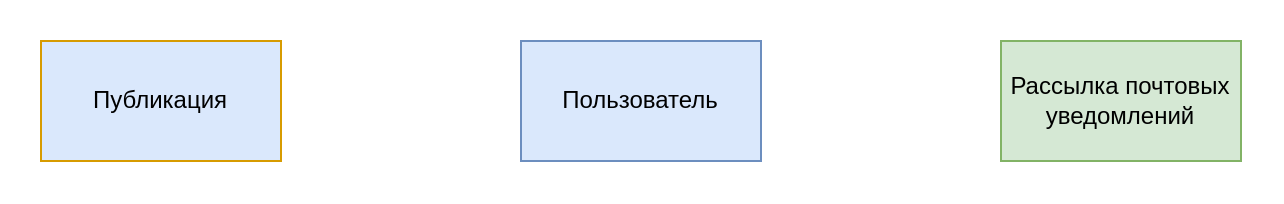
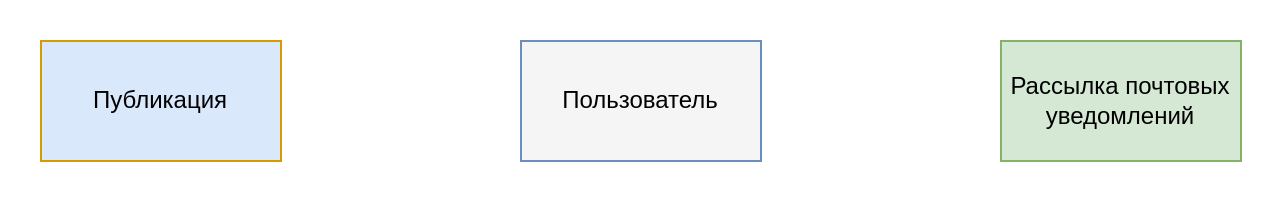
(641, 101) -> (641, 101)
